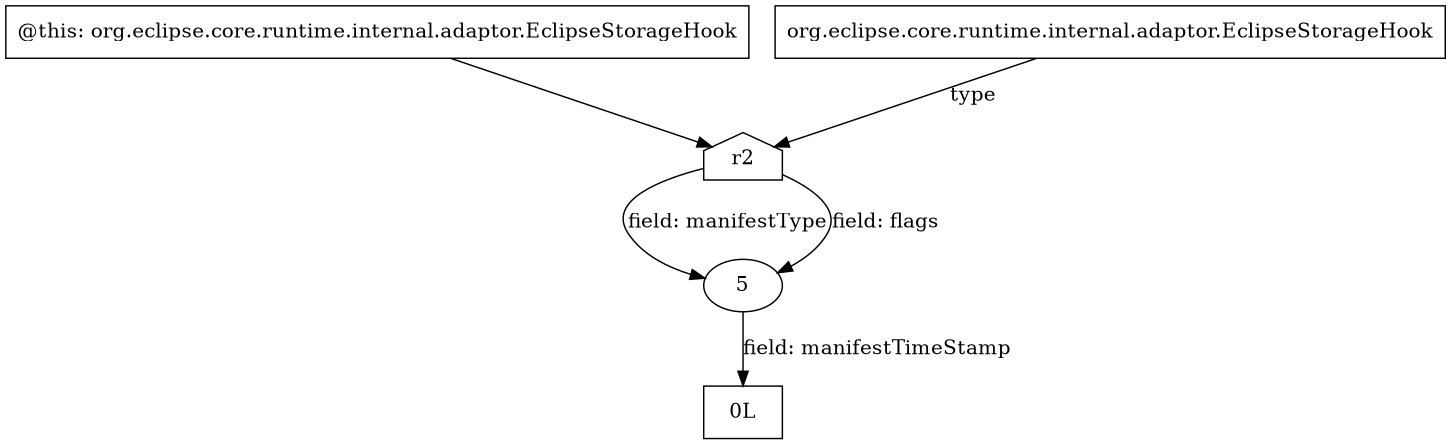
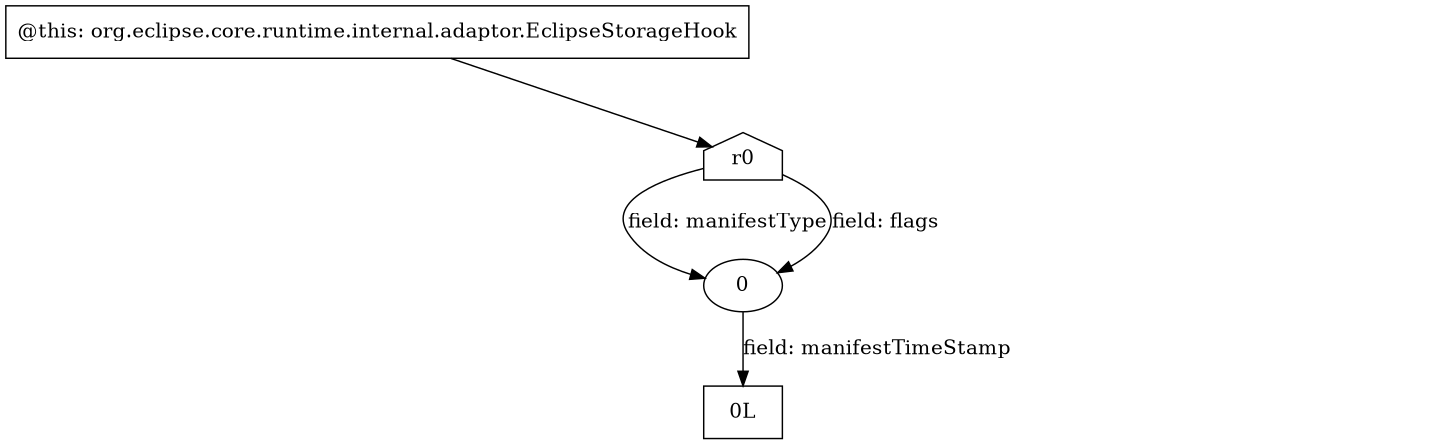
(1110, 32) -> none
(743, 159) -> (743, 159)
(743, 286) -> (743, 286)
